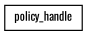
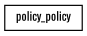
(43, 18) -> (43, 18)
